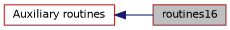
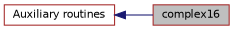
(190, 15) -> (191, 15)
